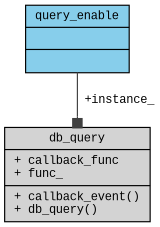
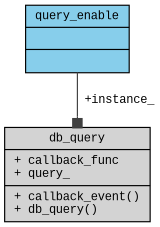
(39, 173) -> (42, 173)
